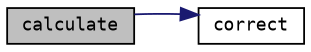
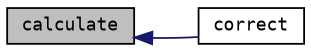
(157, 14) -> (175, 38)
